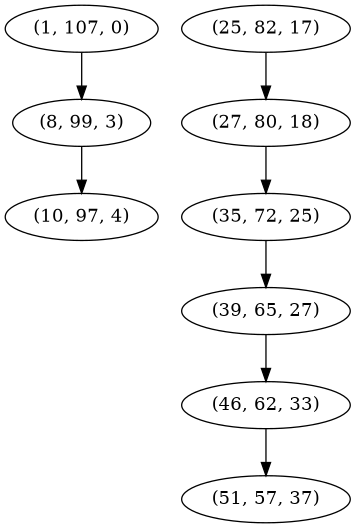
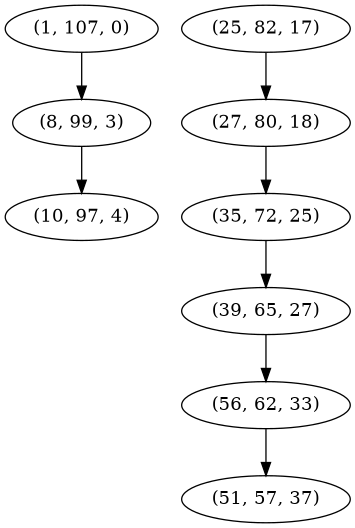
(266, 405) -> (266, 405)
